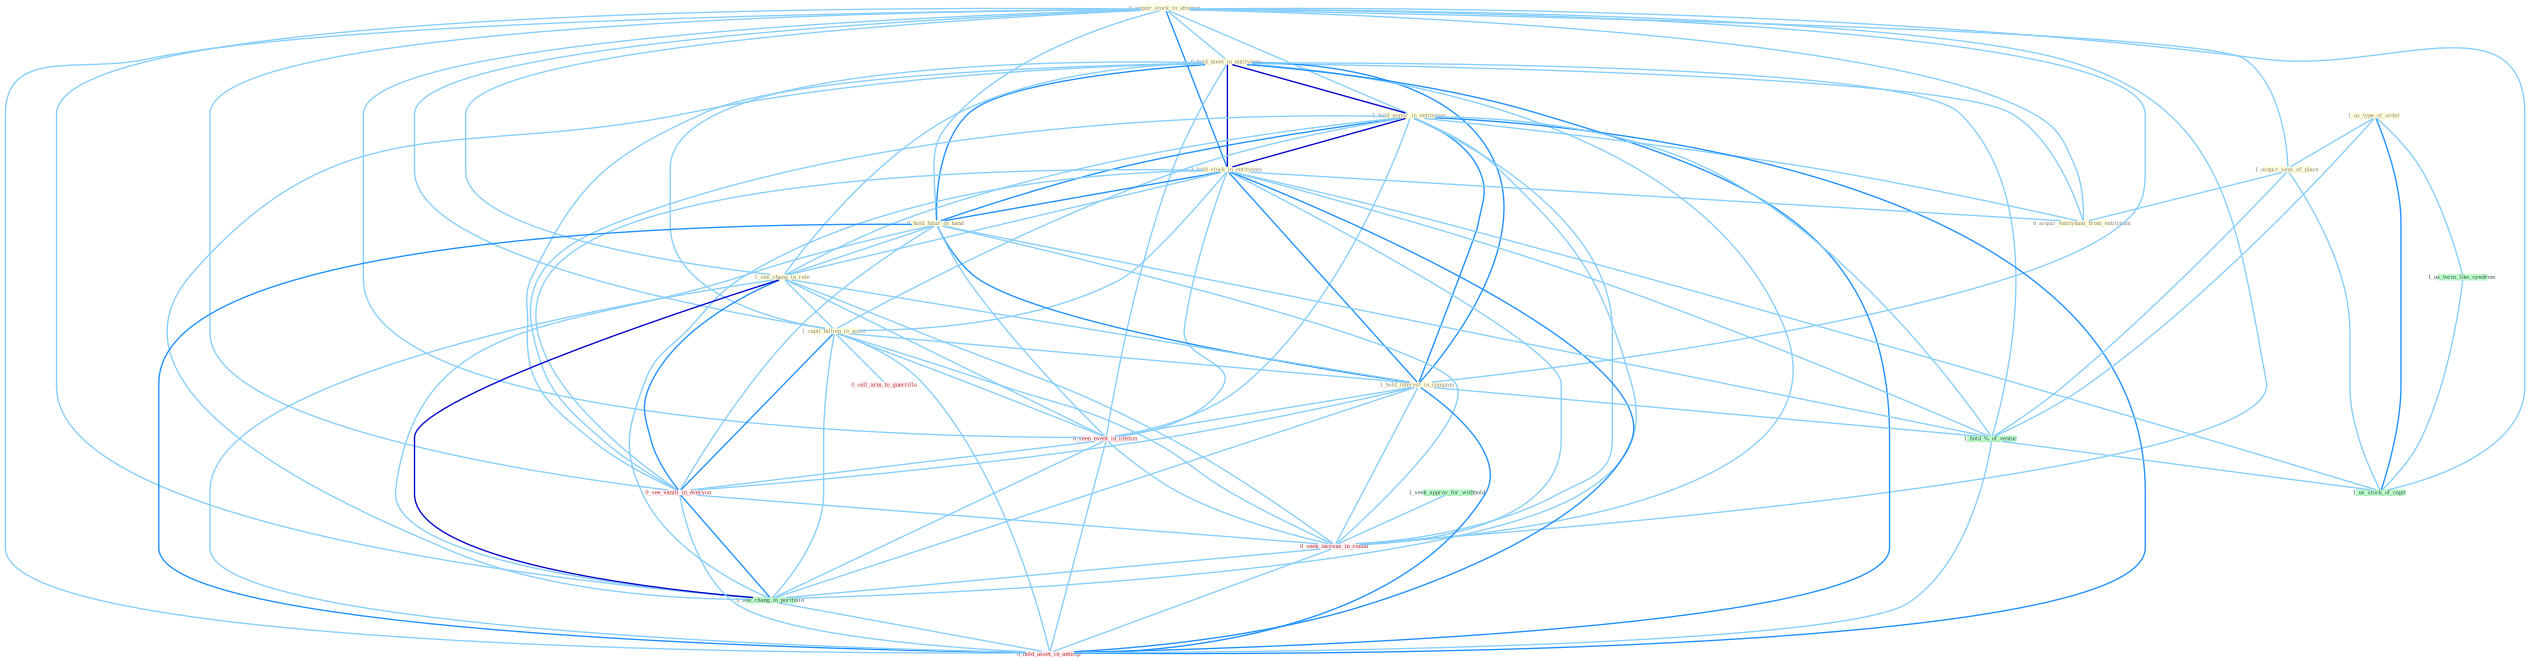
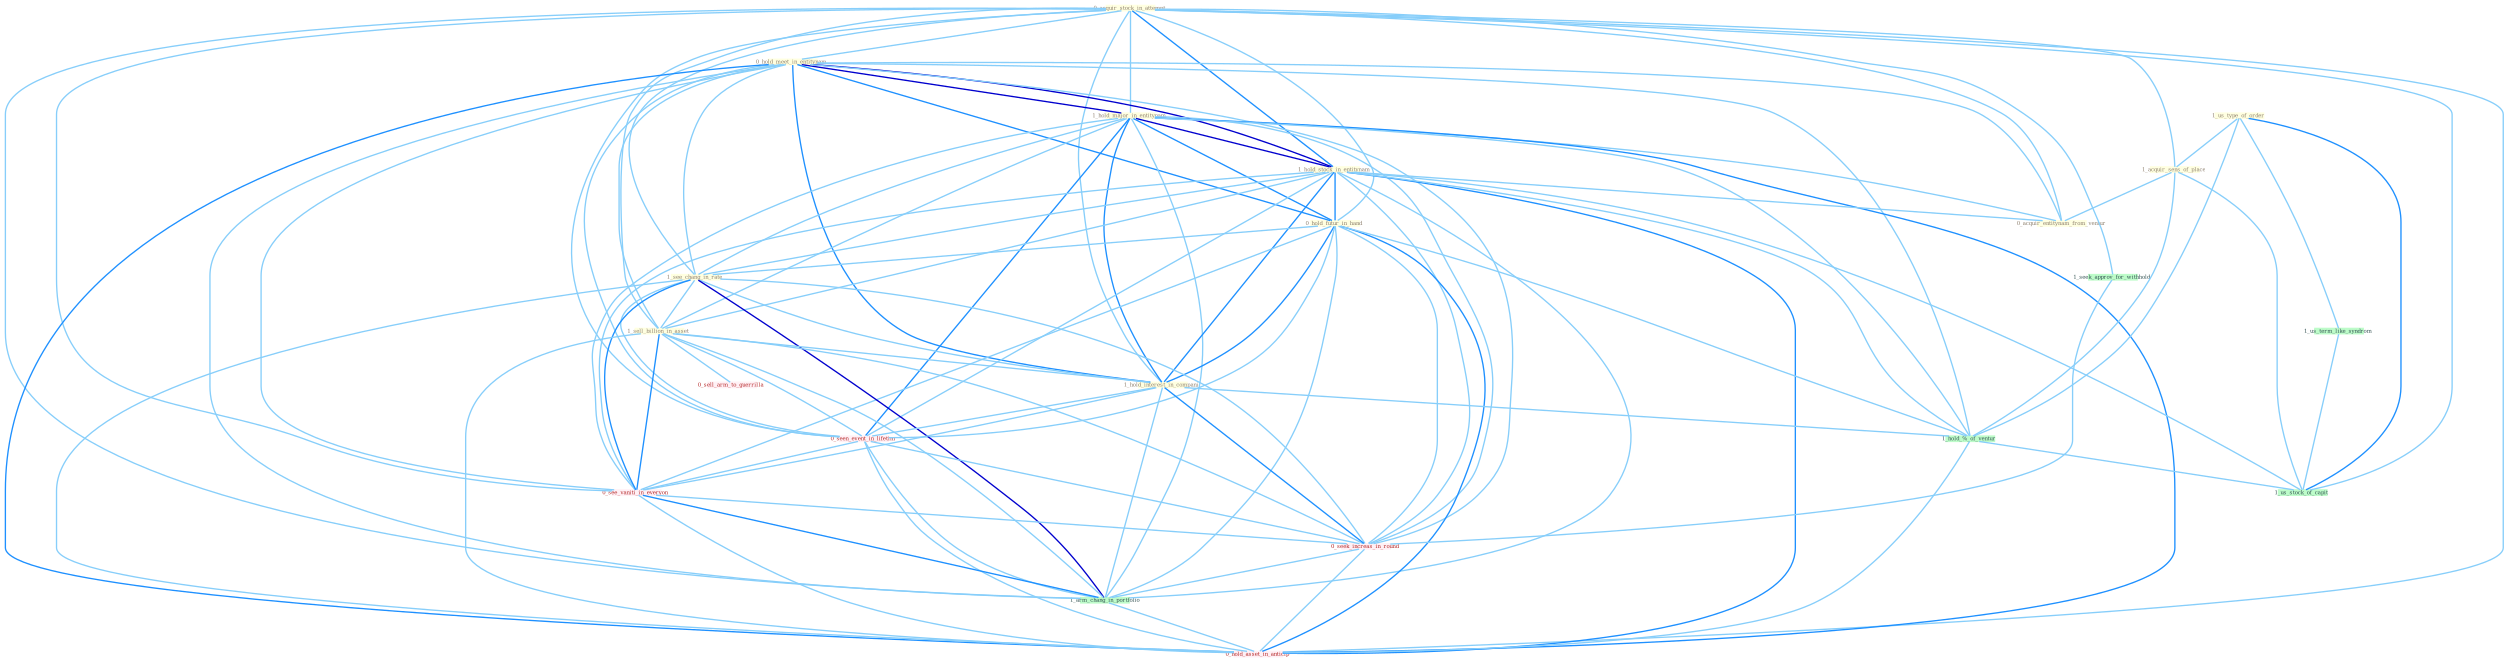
(2229, 212) -> (1901, 68)
(2083, 223) -> (2062, 223)
(1311, 311) -> (997, 277)
(834, 331) -> (659, 331)
(1377, 466) -> (1259, 462)
(1362, 596) -> none
(771, 600) -> (1105, 600)
